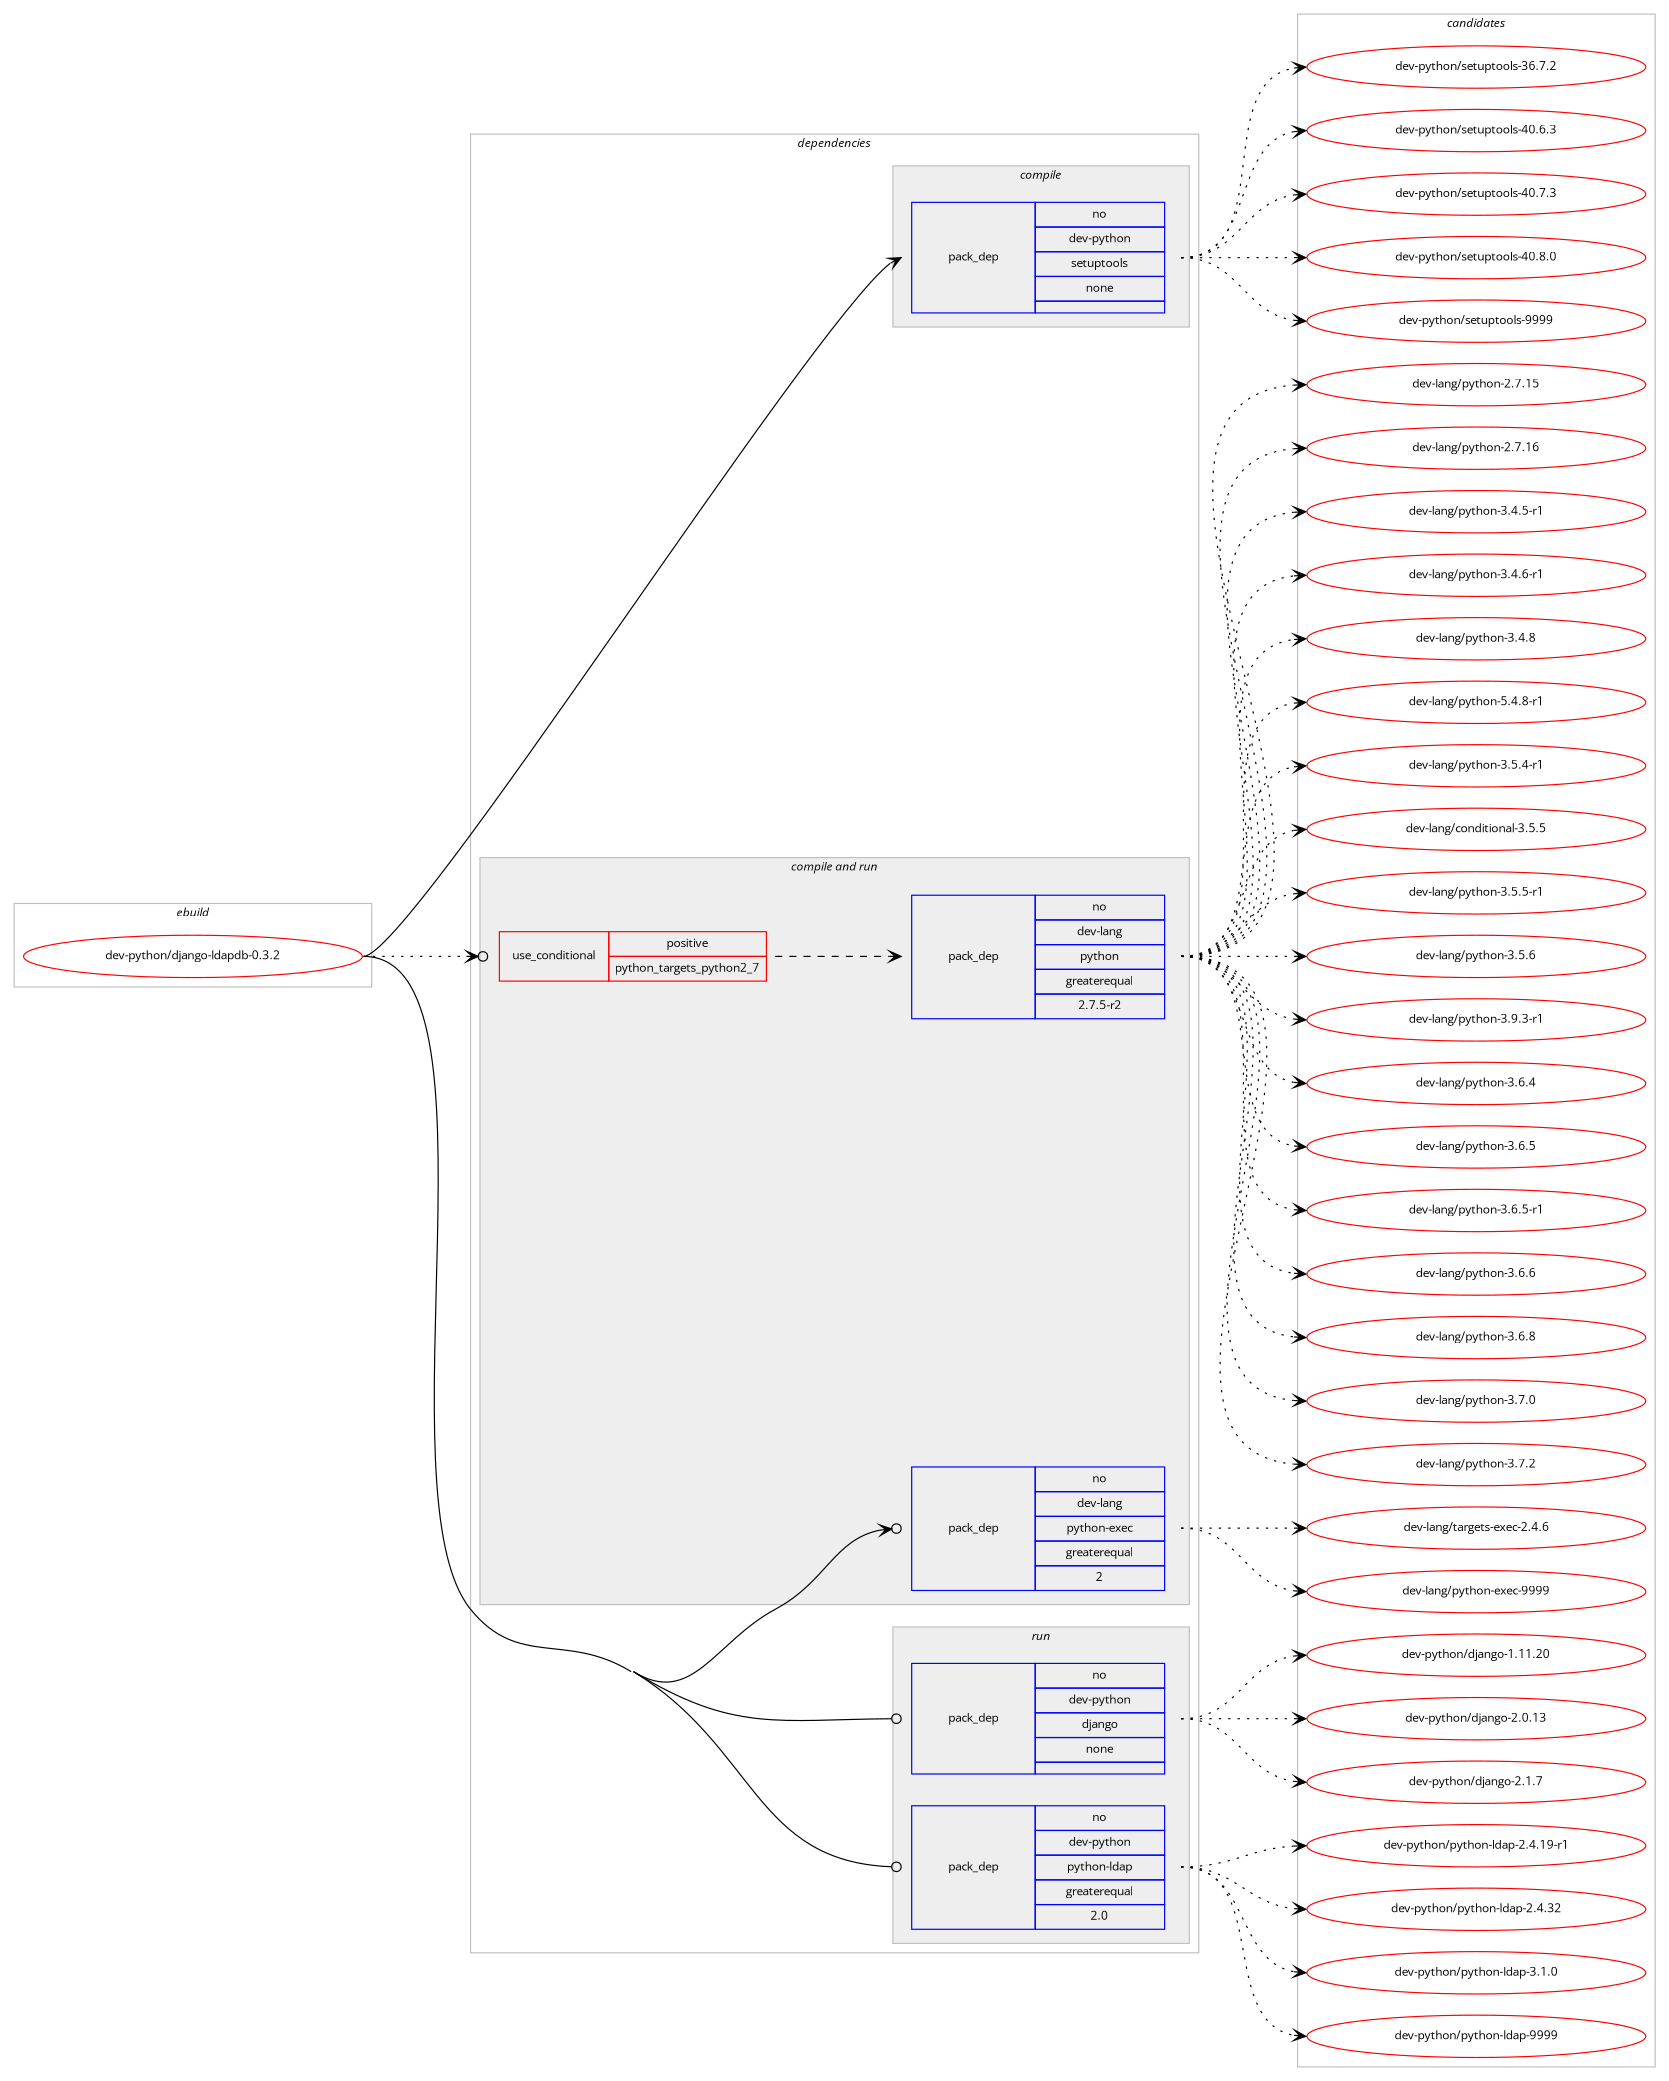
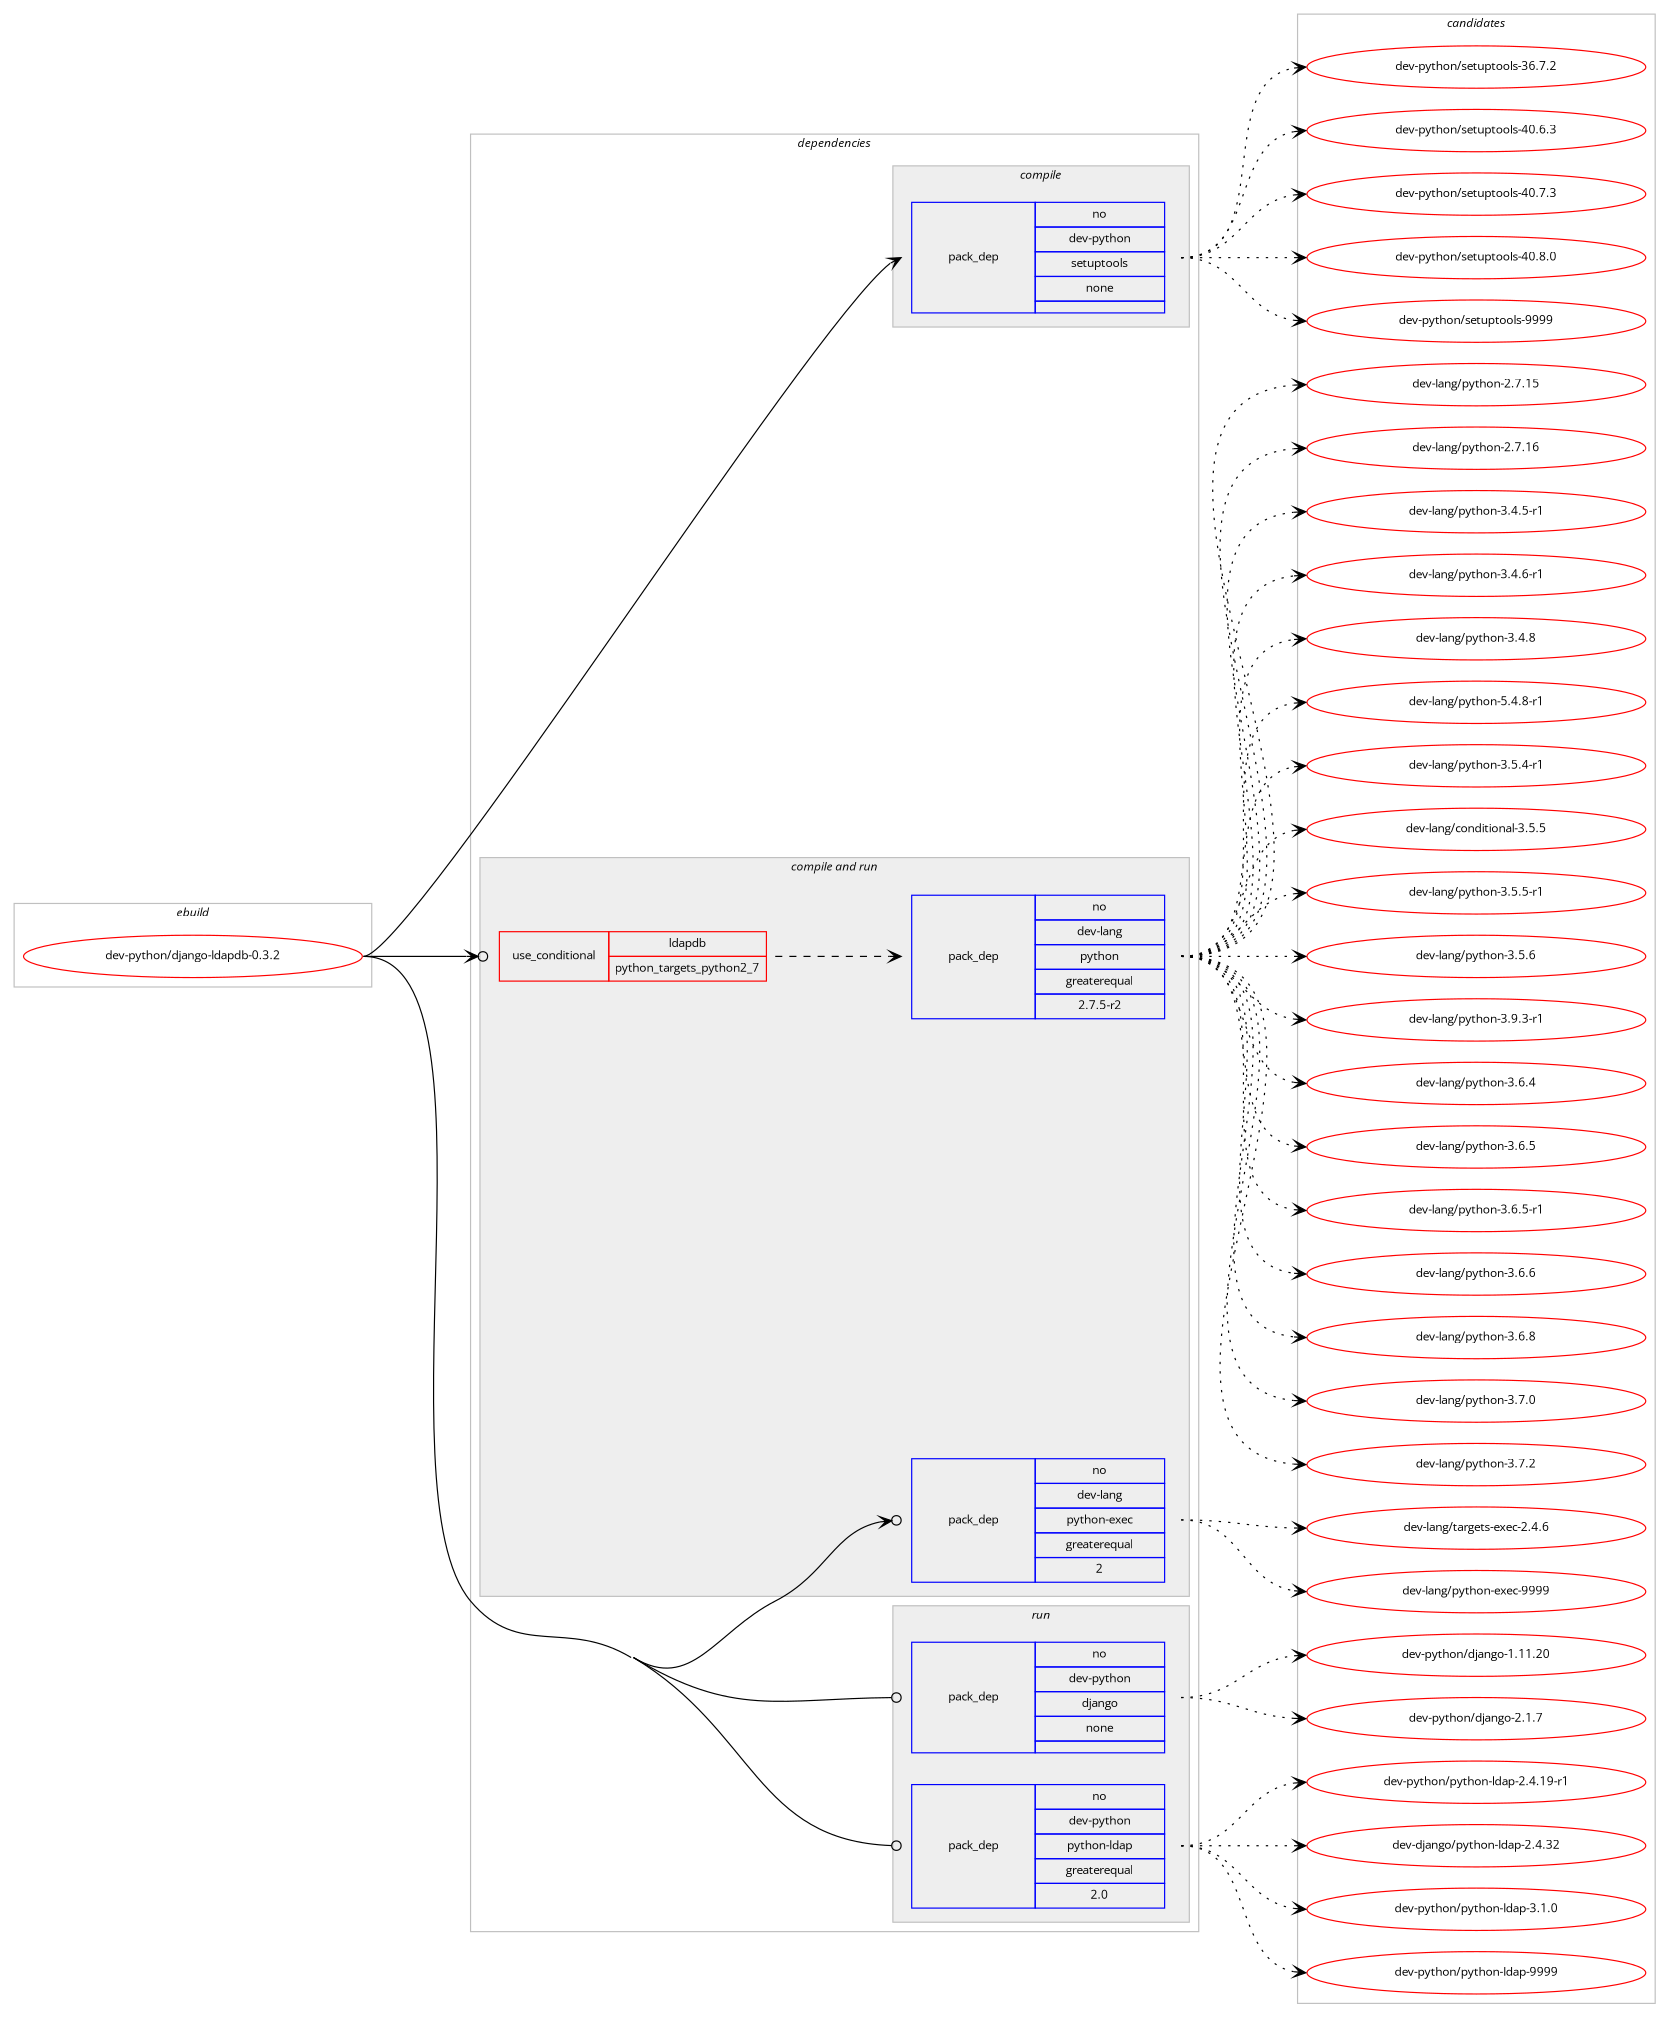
(688, 943) -> (688, 943)
(415, 956) -> (415, 956)
(1476, 1719) -> none
(1476, 1909) -> (1476, 1846)
